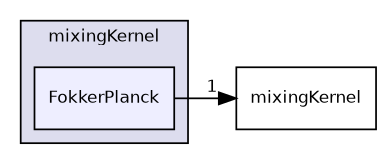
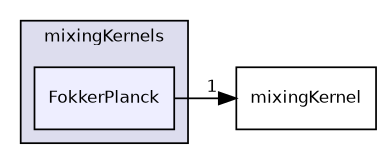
(104, 37) -> (104, 37)
